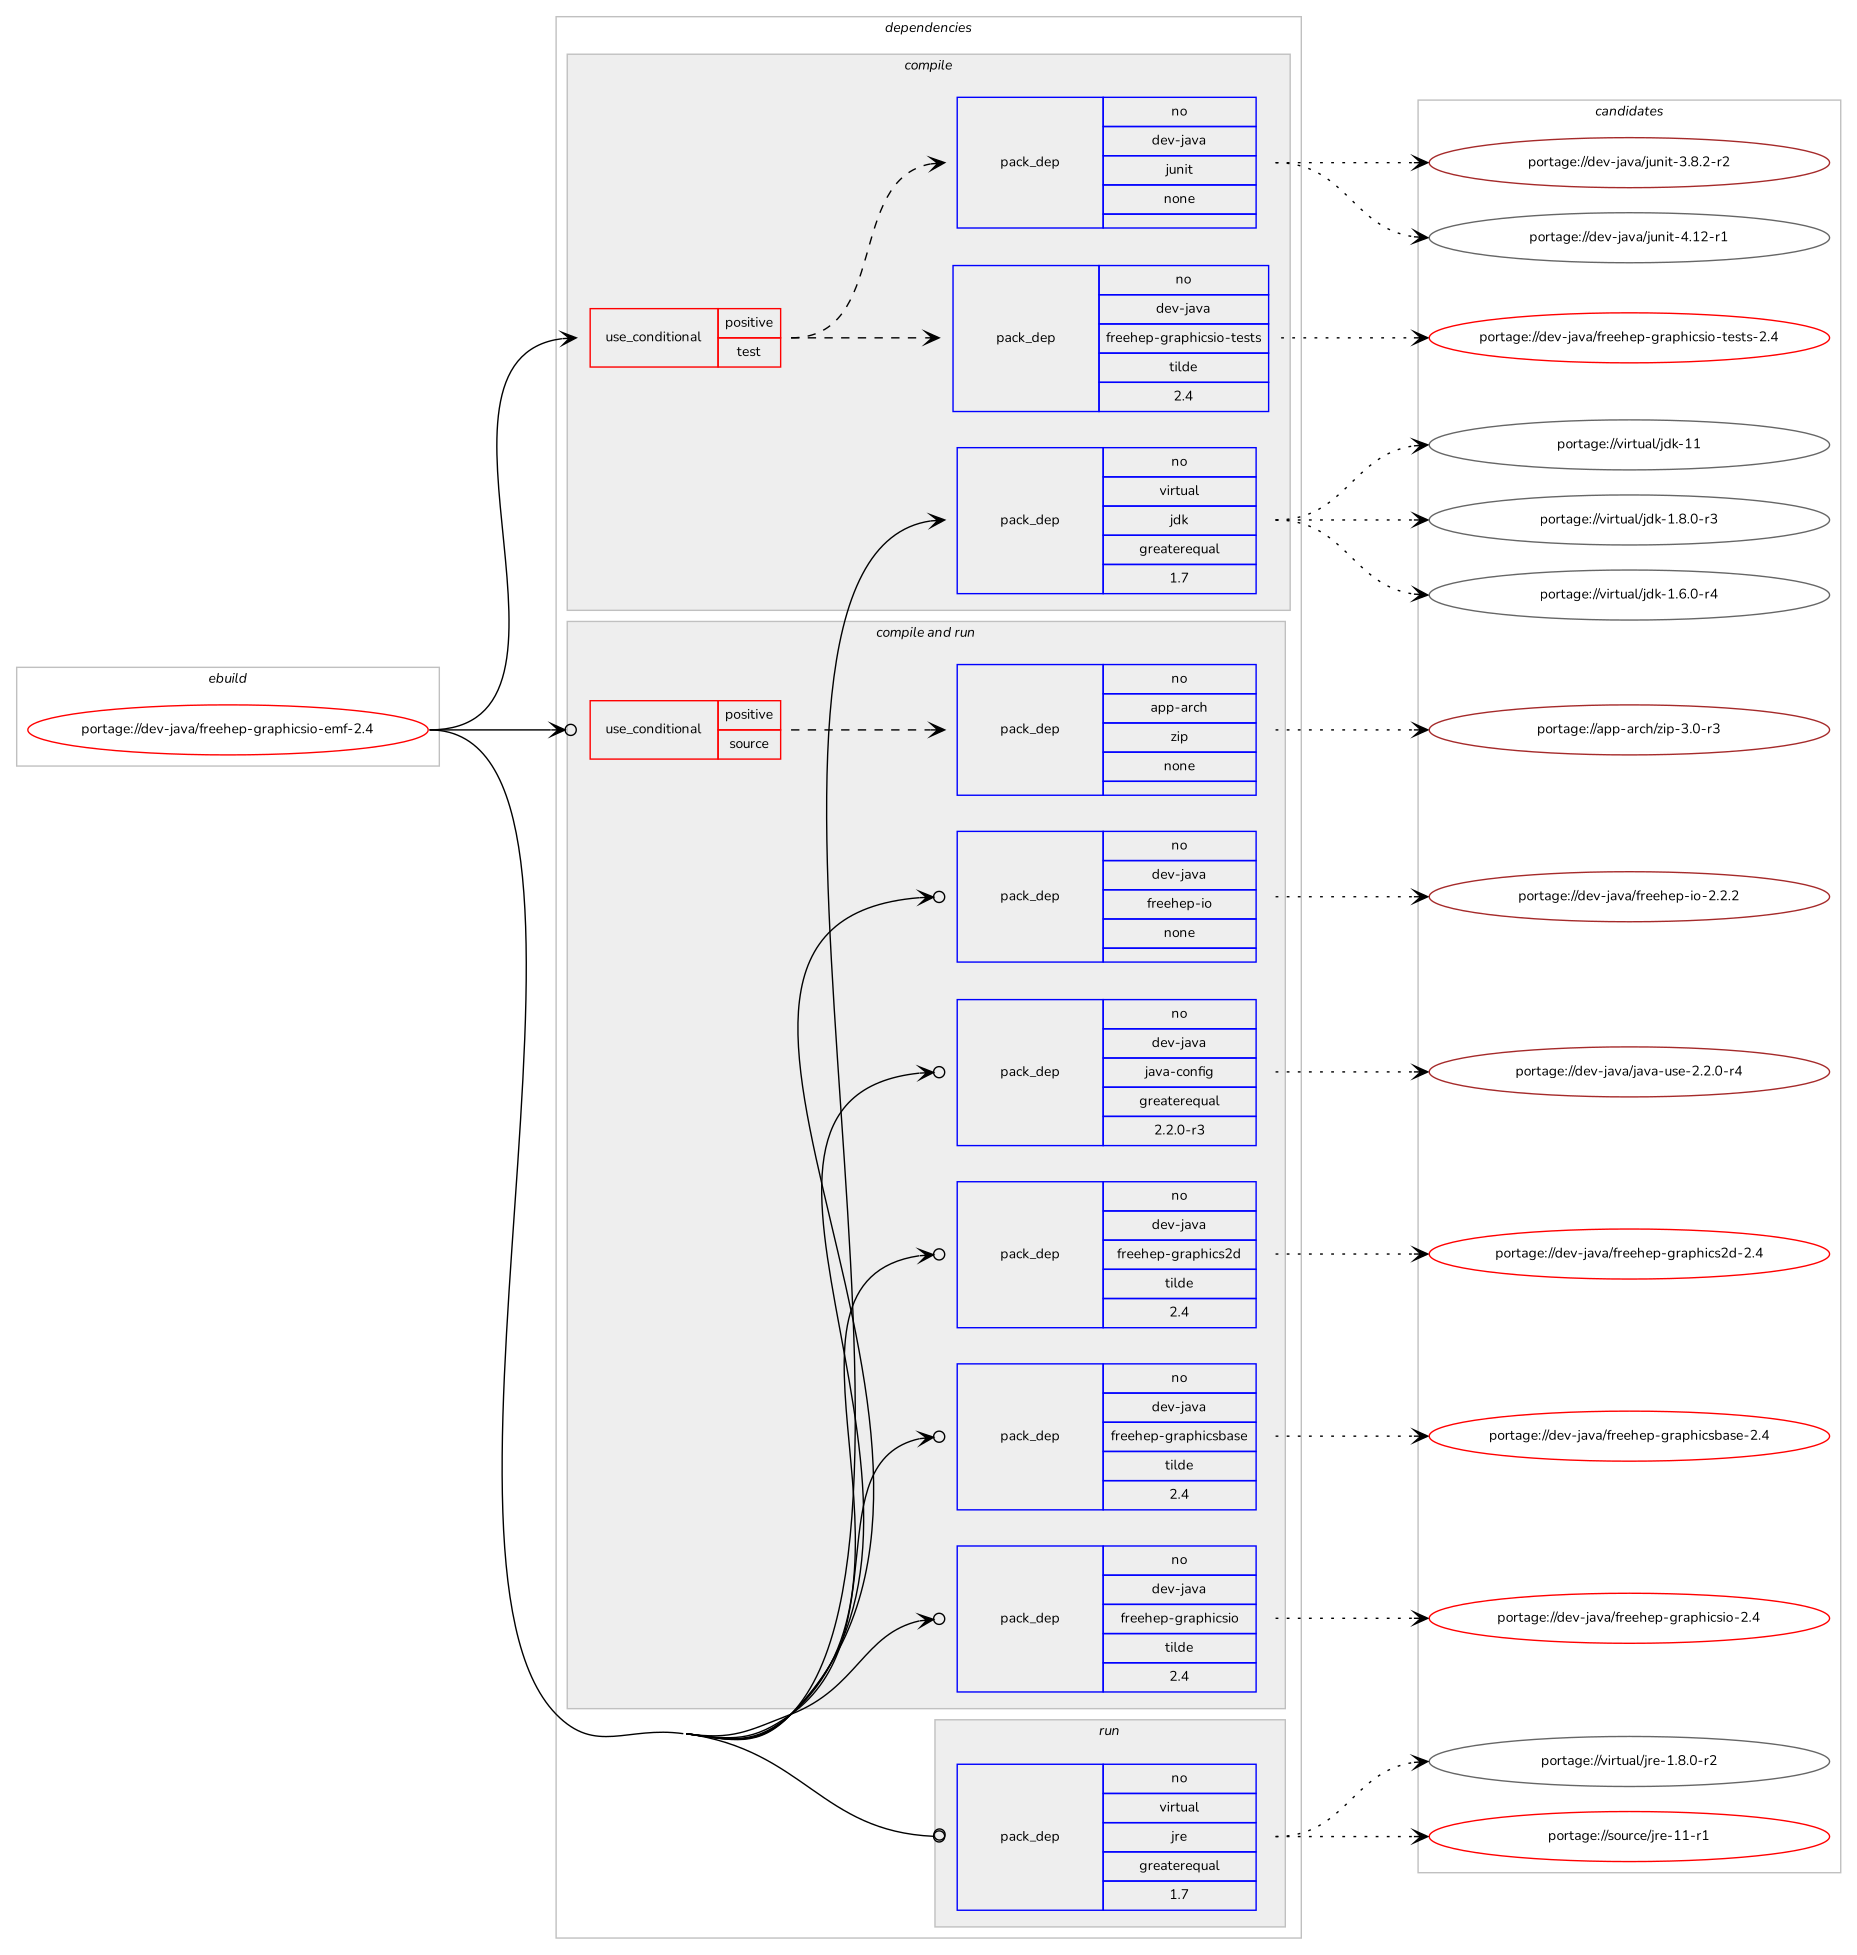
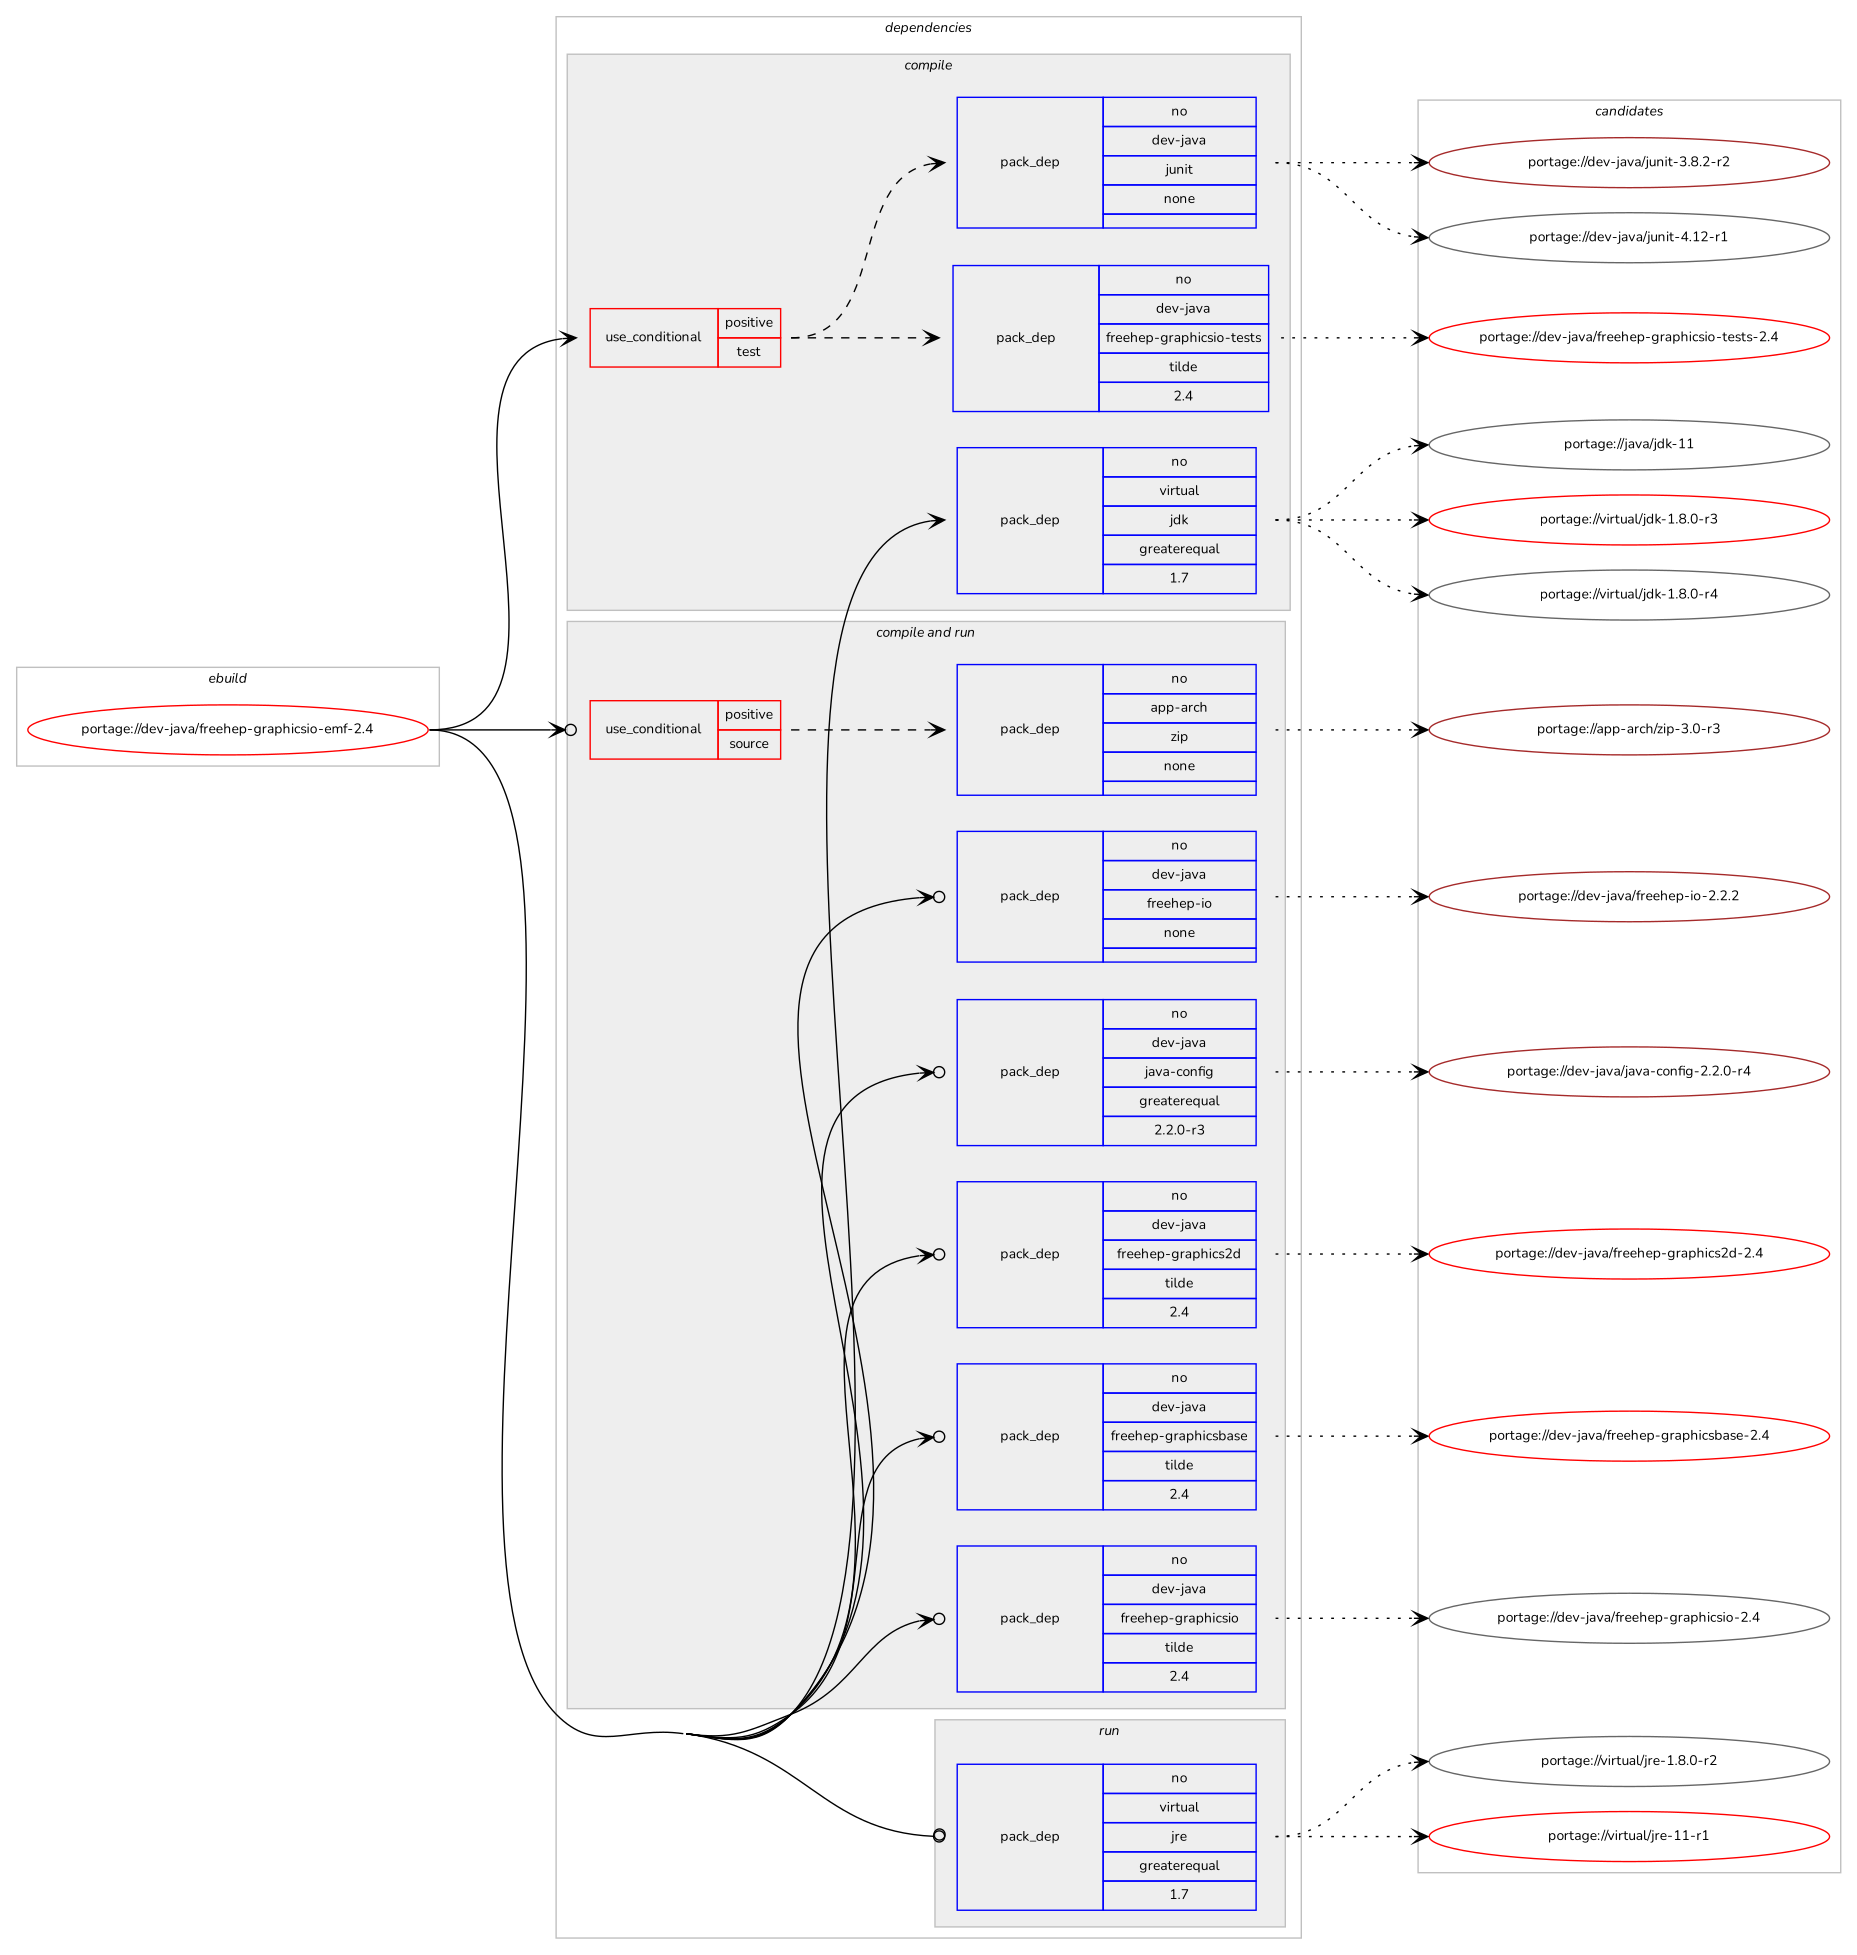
(1629, 445) -> (1629, 445)
(1629, 520) -> (1629, 520)
(1629, 595) -> (1629, 595)
(1629, 1072) -> (1629, 1072)
(1629, 1618) -> (1629, 1618)
(1629, 1837) -> (1629, 1837)
